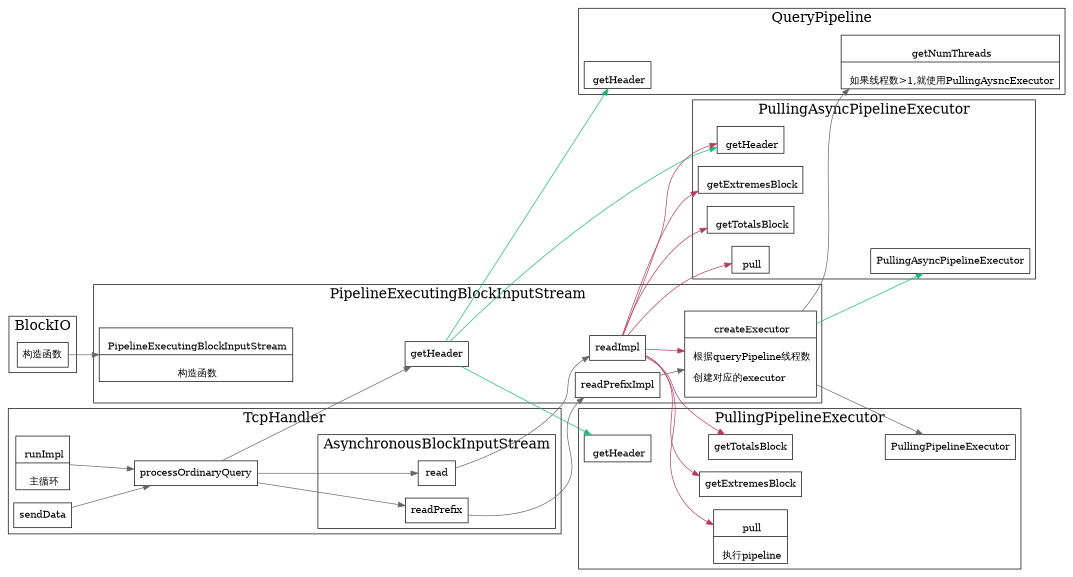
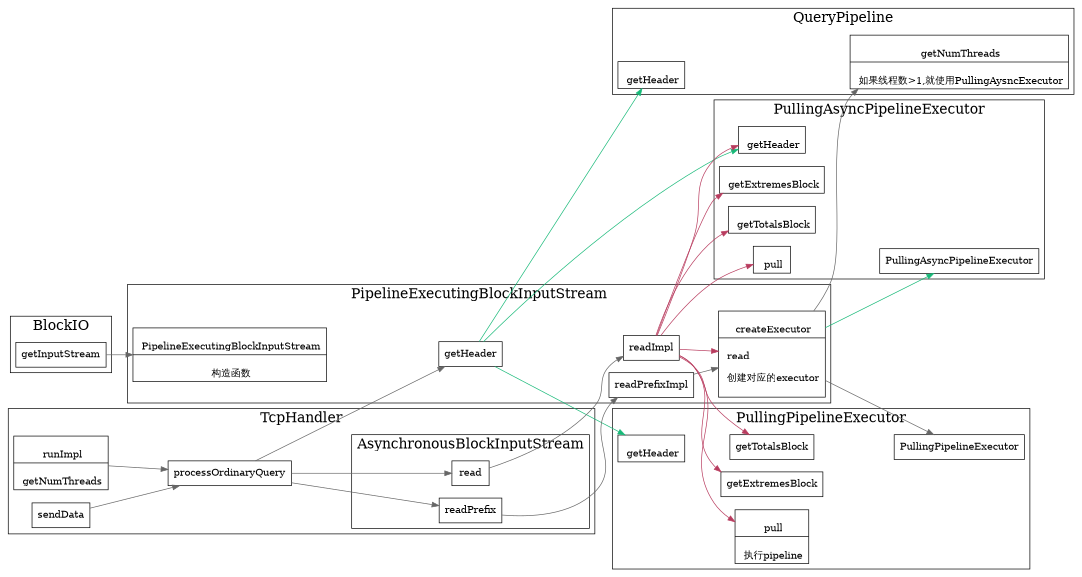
(43, 355) -> (61, 355)
(751, 356) -> (737, 356)
(43, 482) -> (61, 482)
